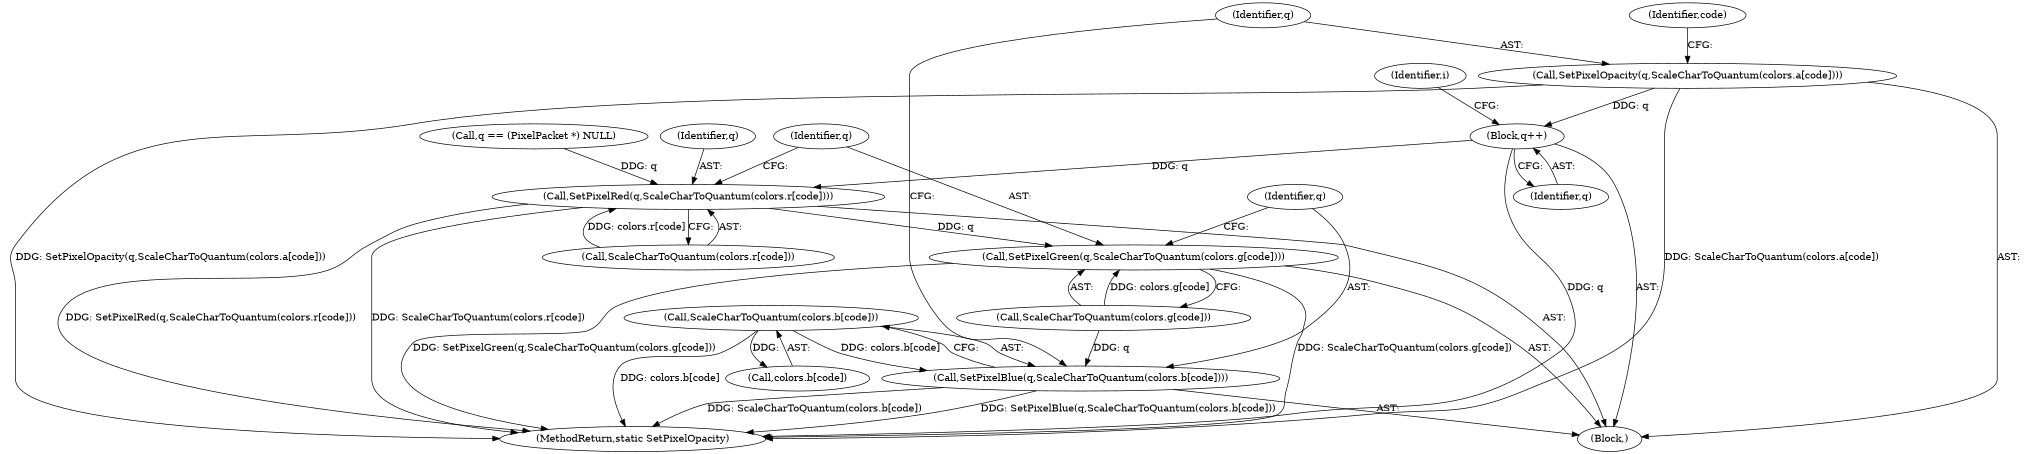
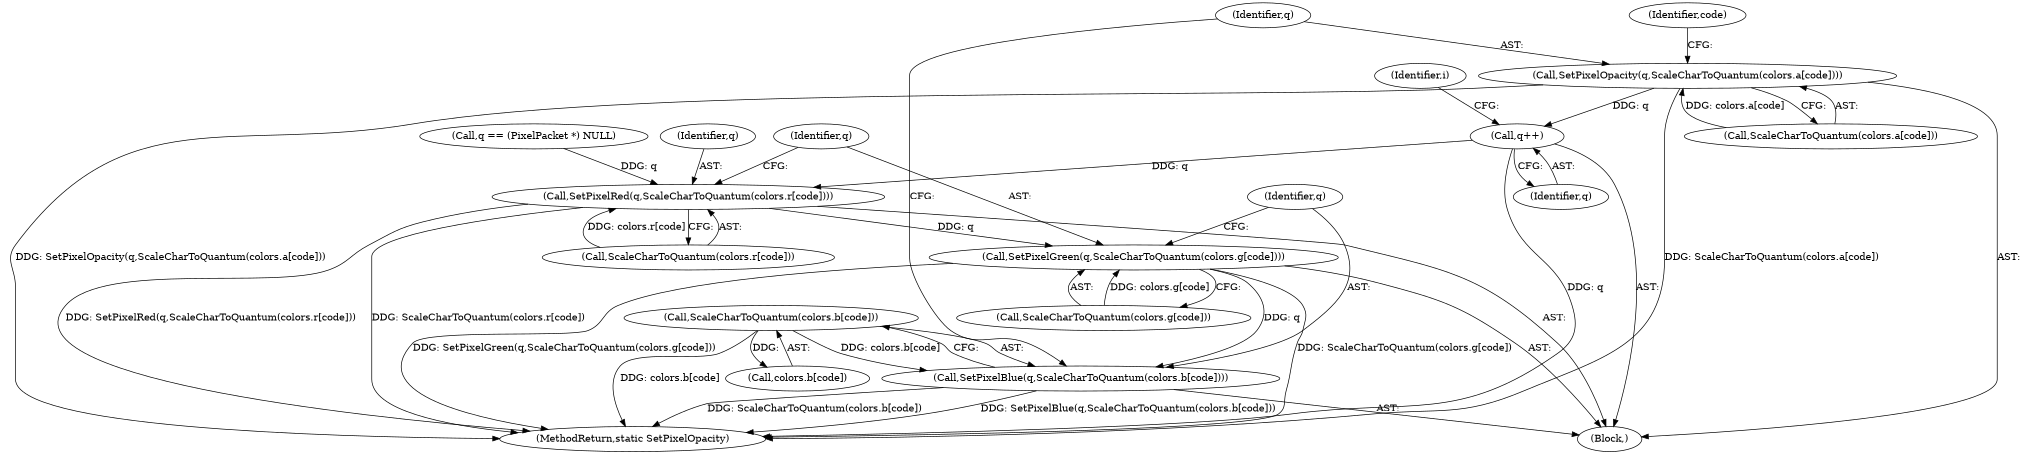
(1517, 136) -> (1517, 136)
none -> (1831, 136)
(1094, 345) -> (1255, 333)
